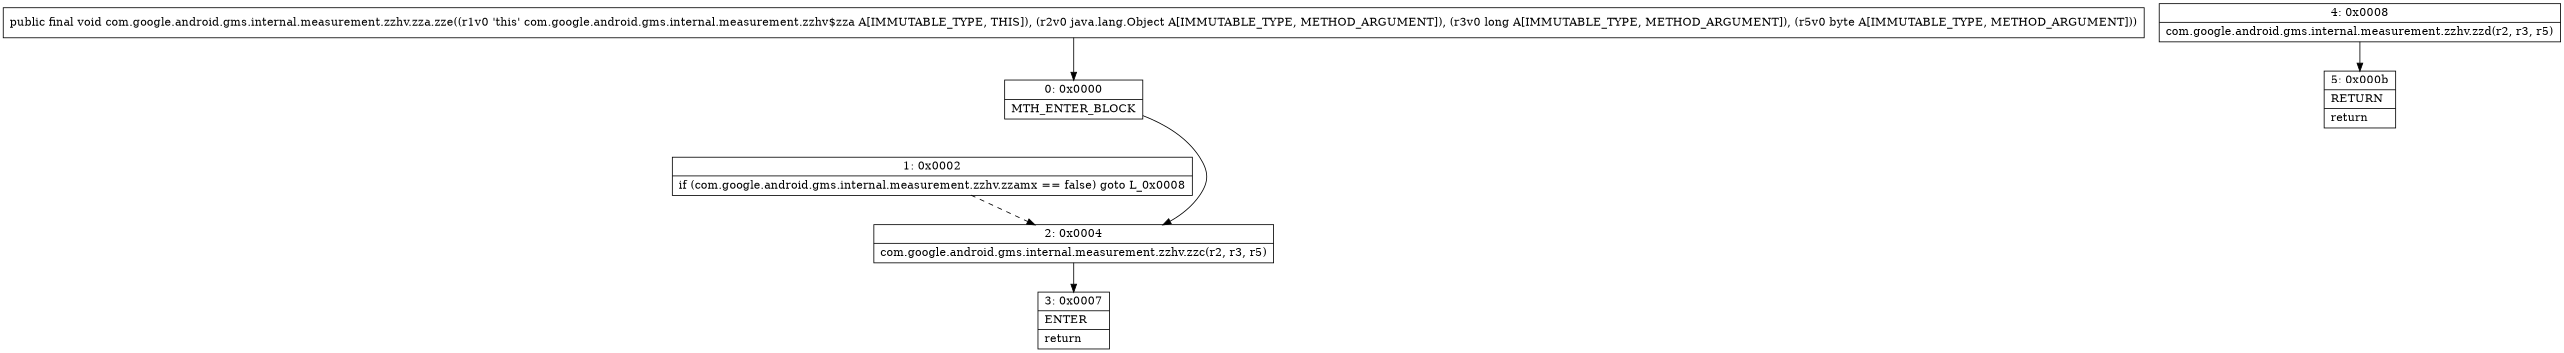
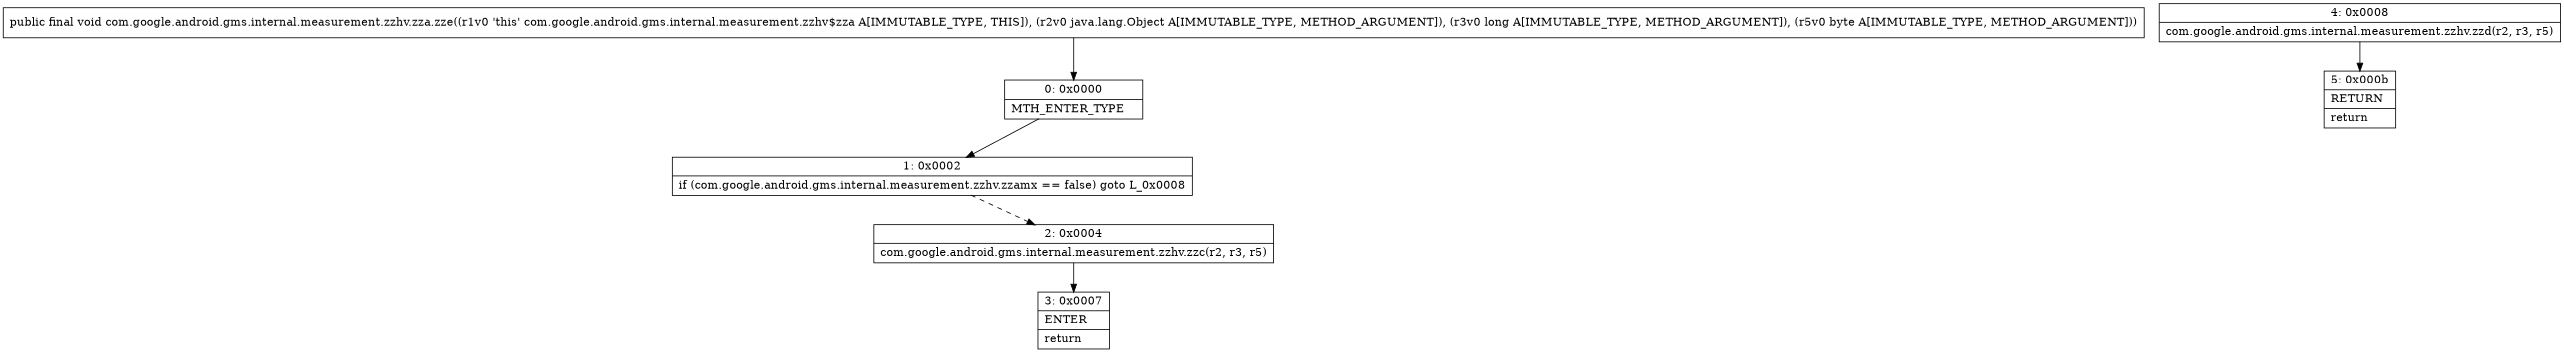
(1074, 109) -> (1068, 109)
(1202, 161) -> (1006, 136)
